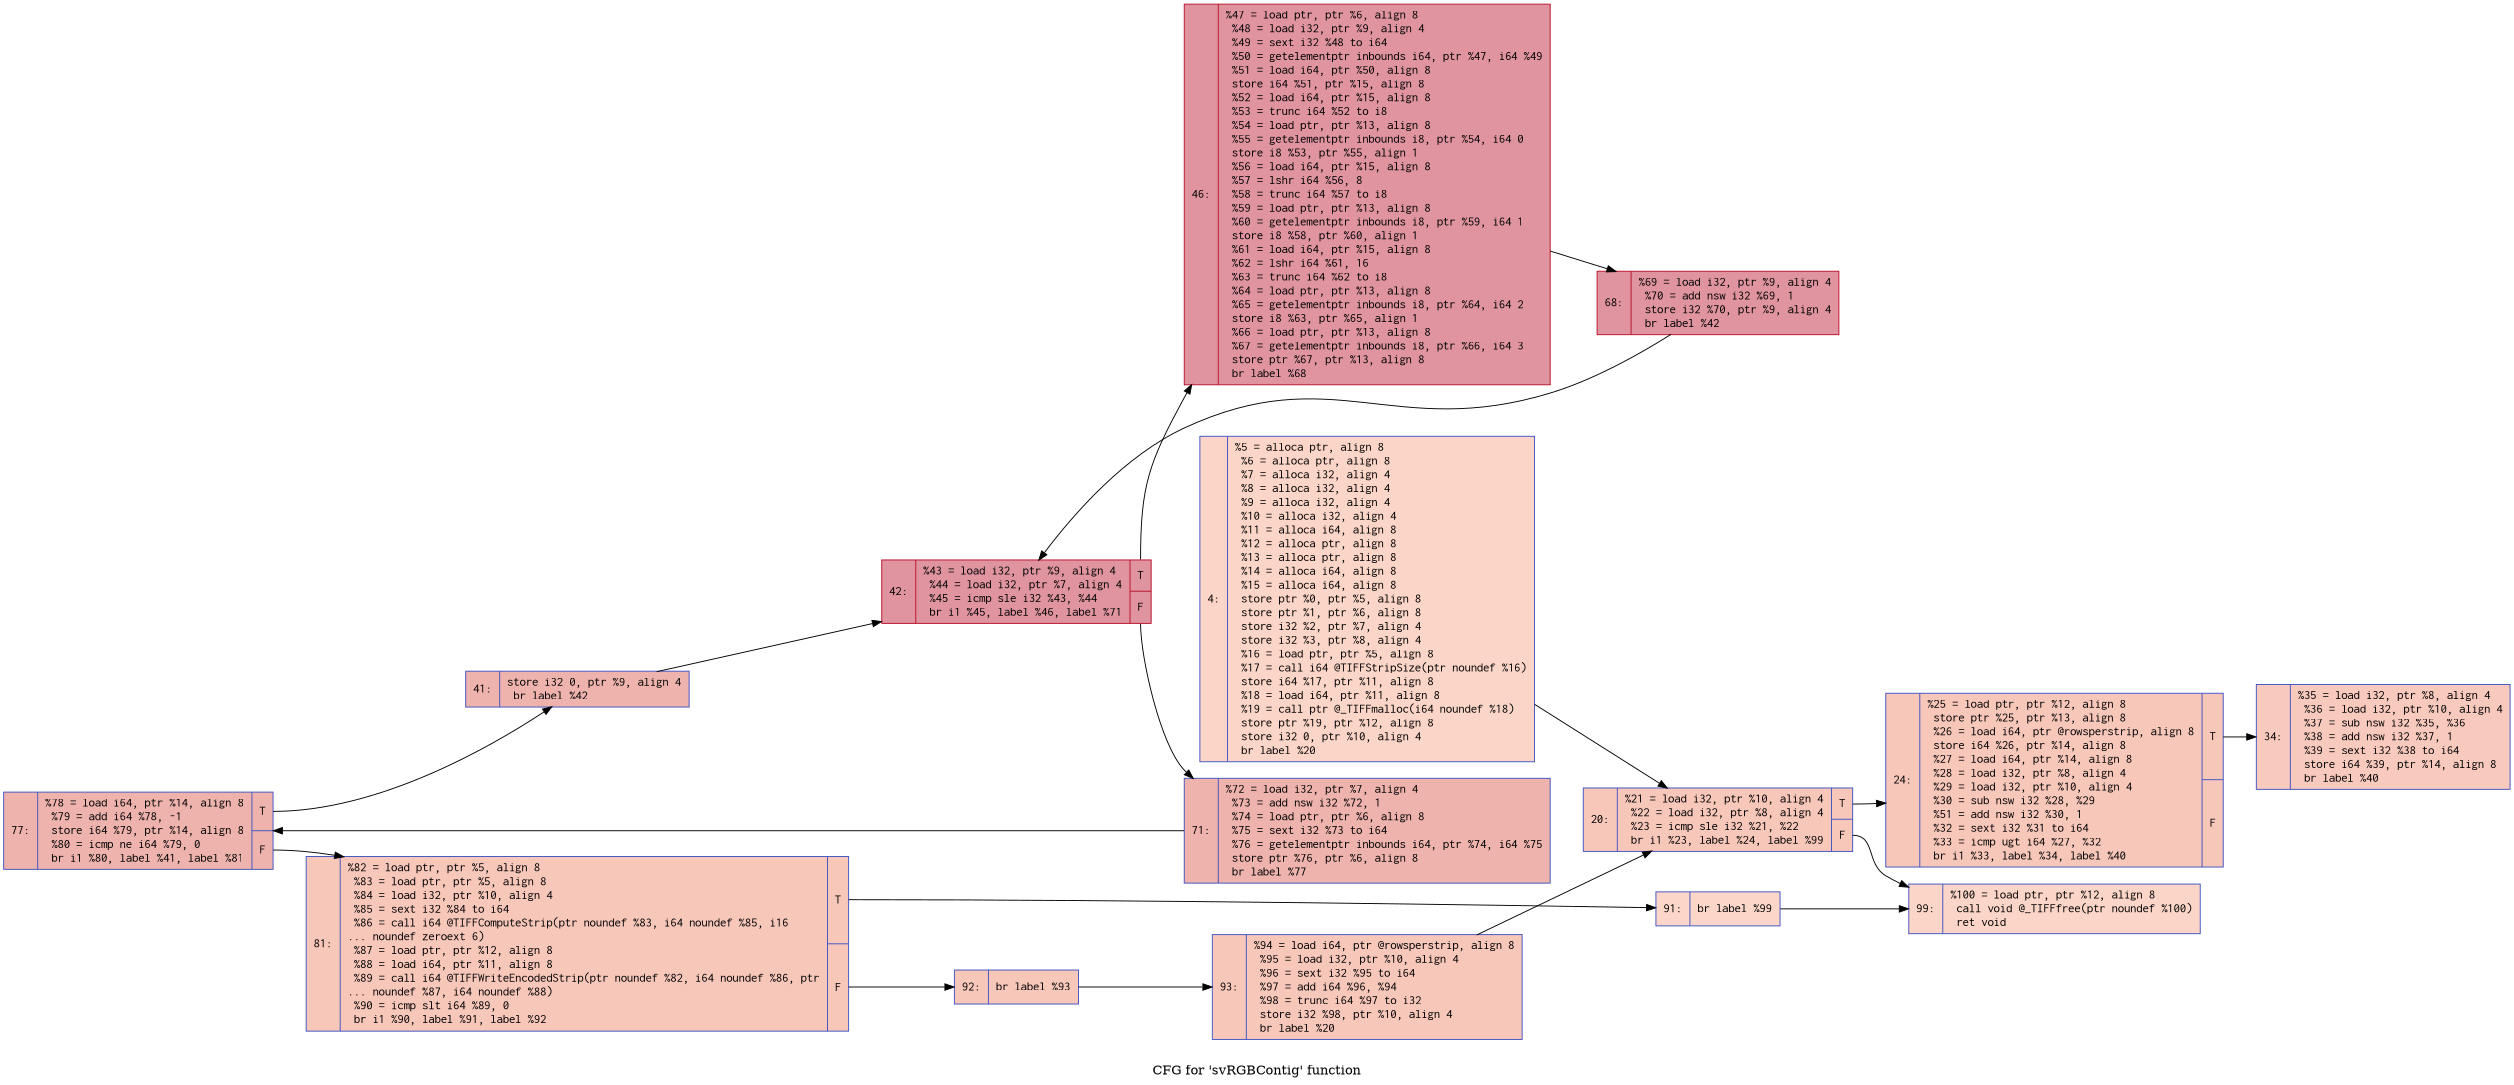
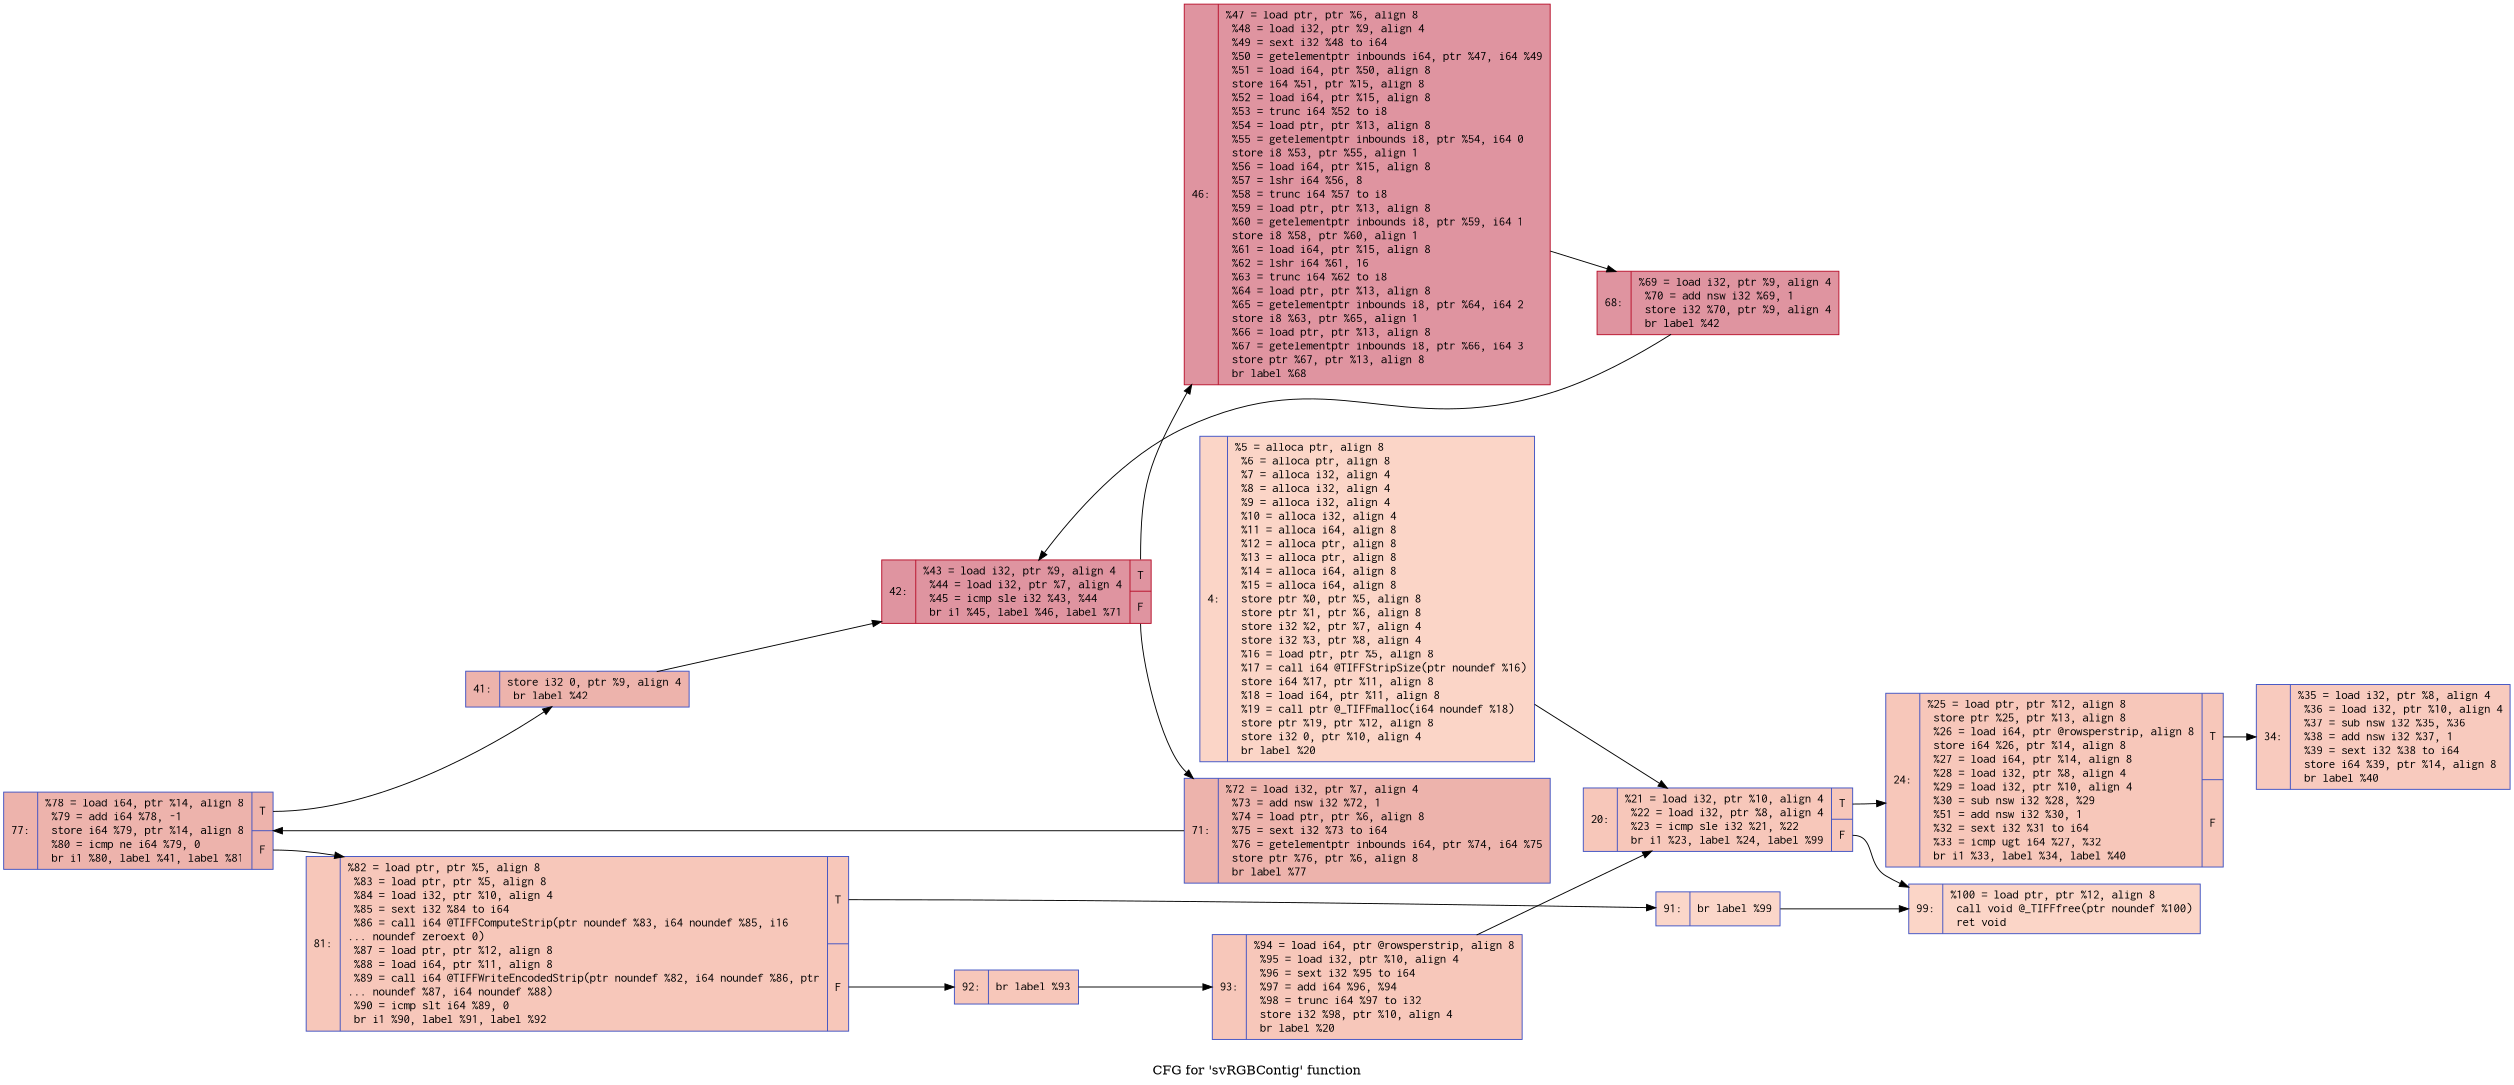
(416, 936) -> (416, 936)
